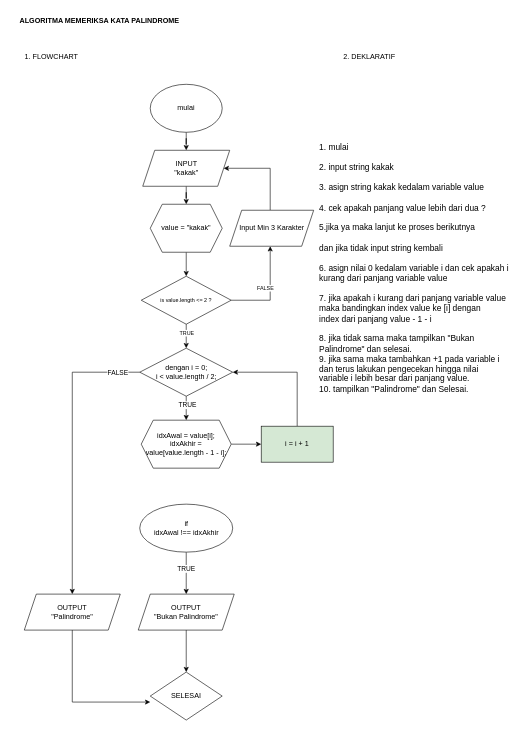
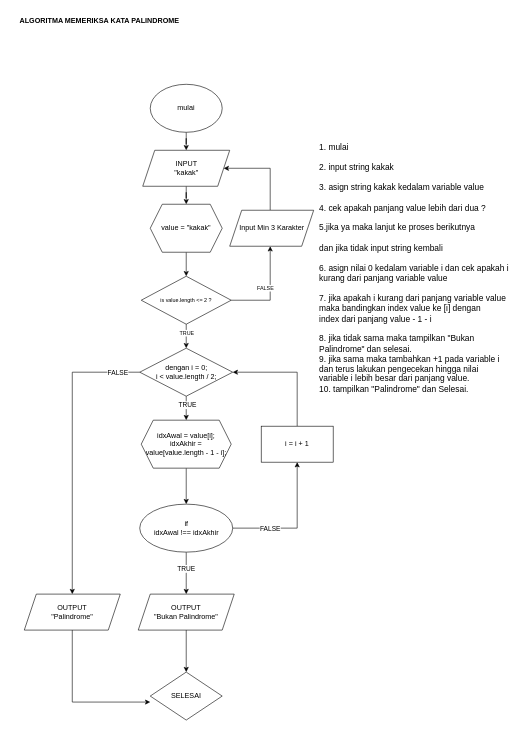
(51, 57) -> none
(369, 57) -> none
(255, 444) -> (186, 498)
(297, 444) -> (297, 444)
none -> (270, 528)
